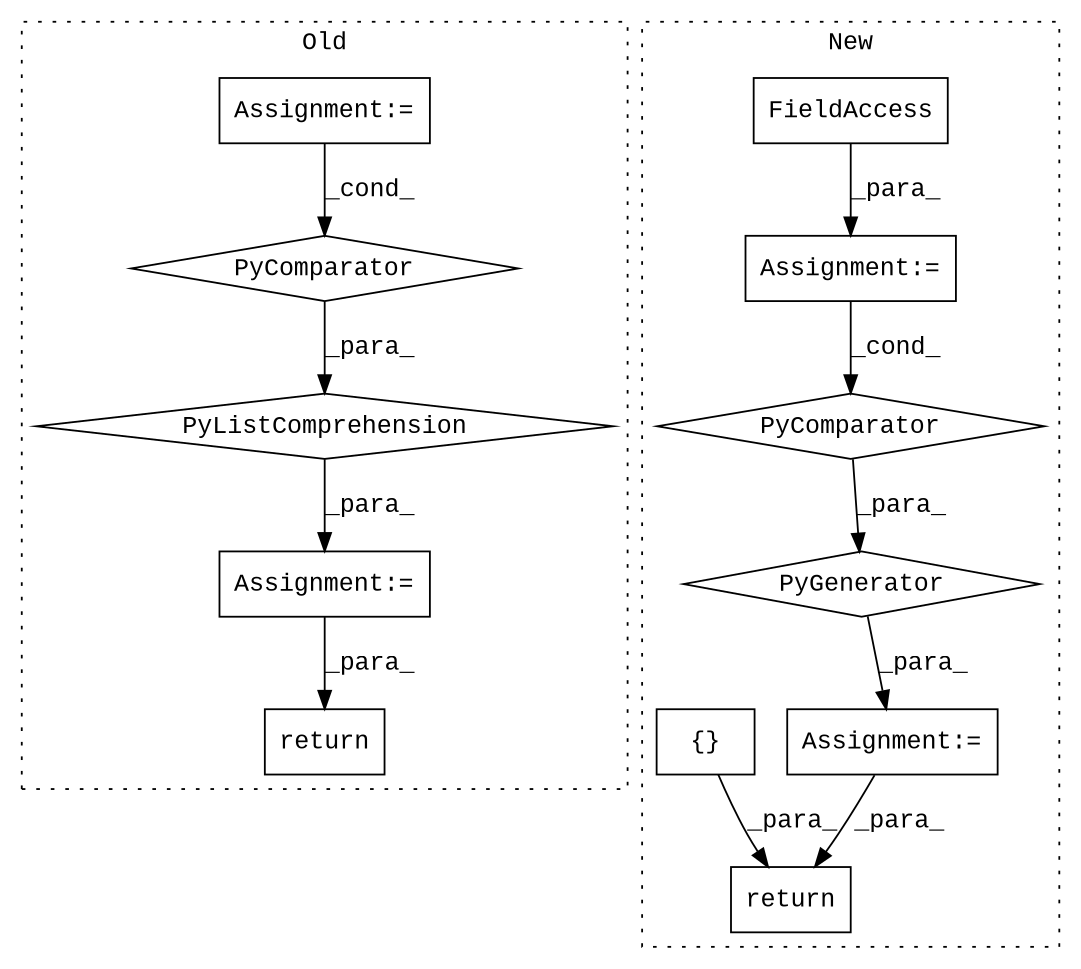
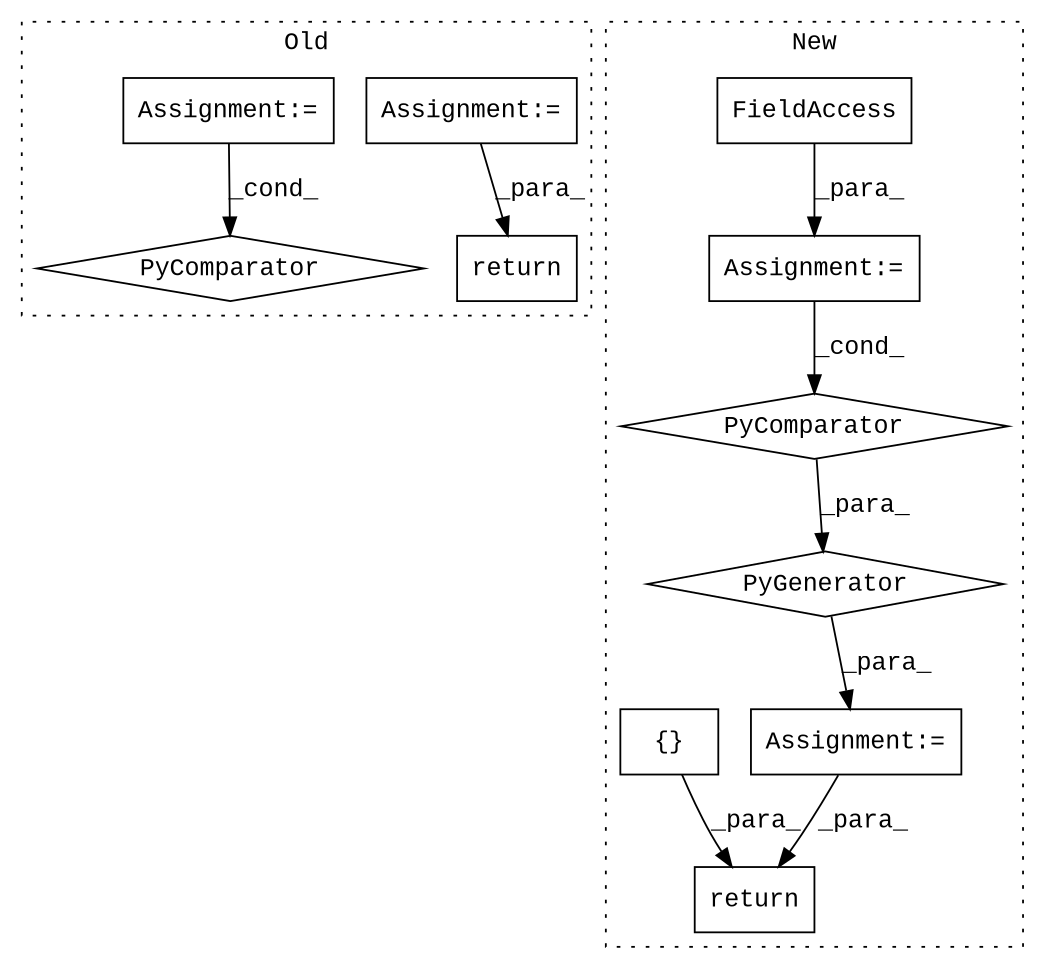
(325, 426) -> none
